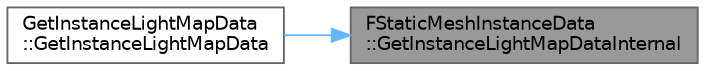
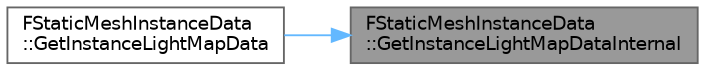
(146, 35) -> (146, 35)
